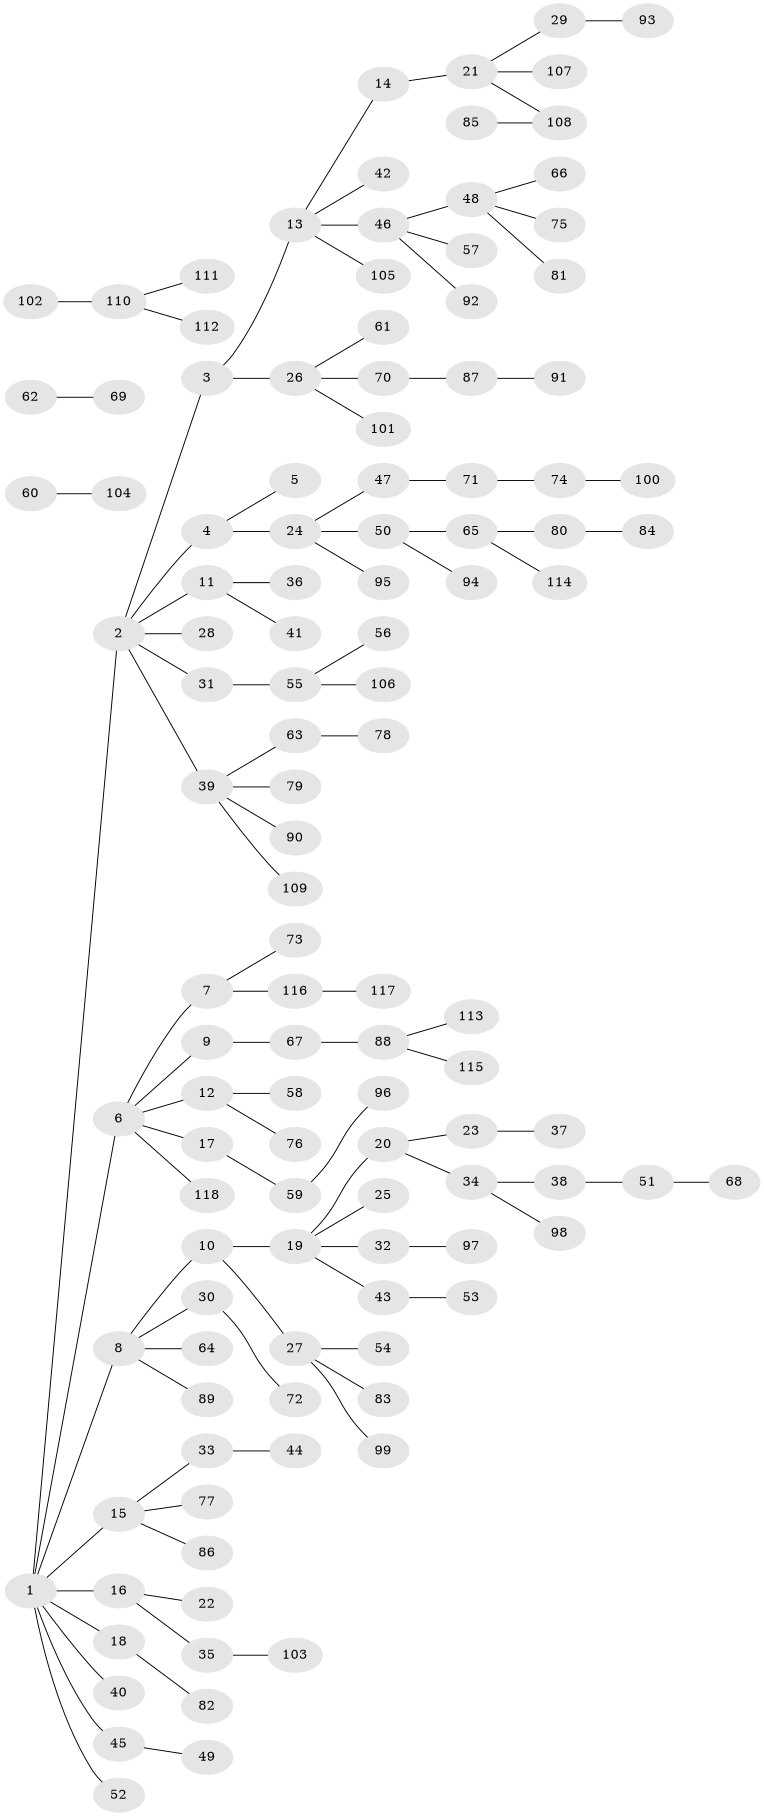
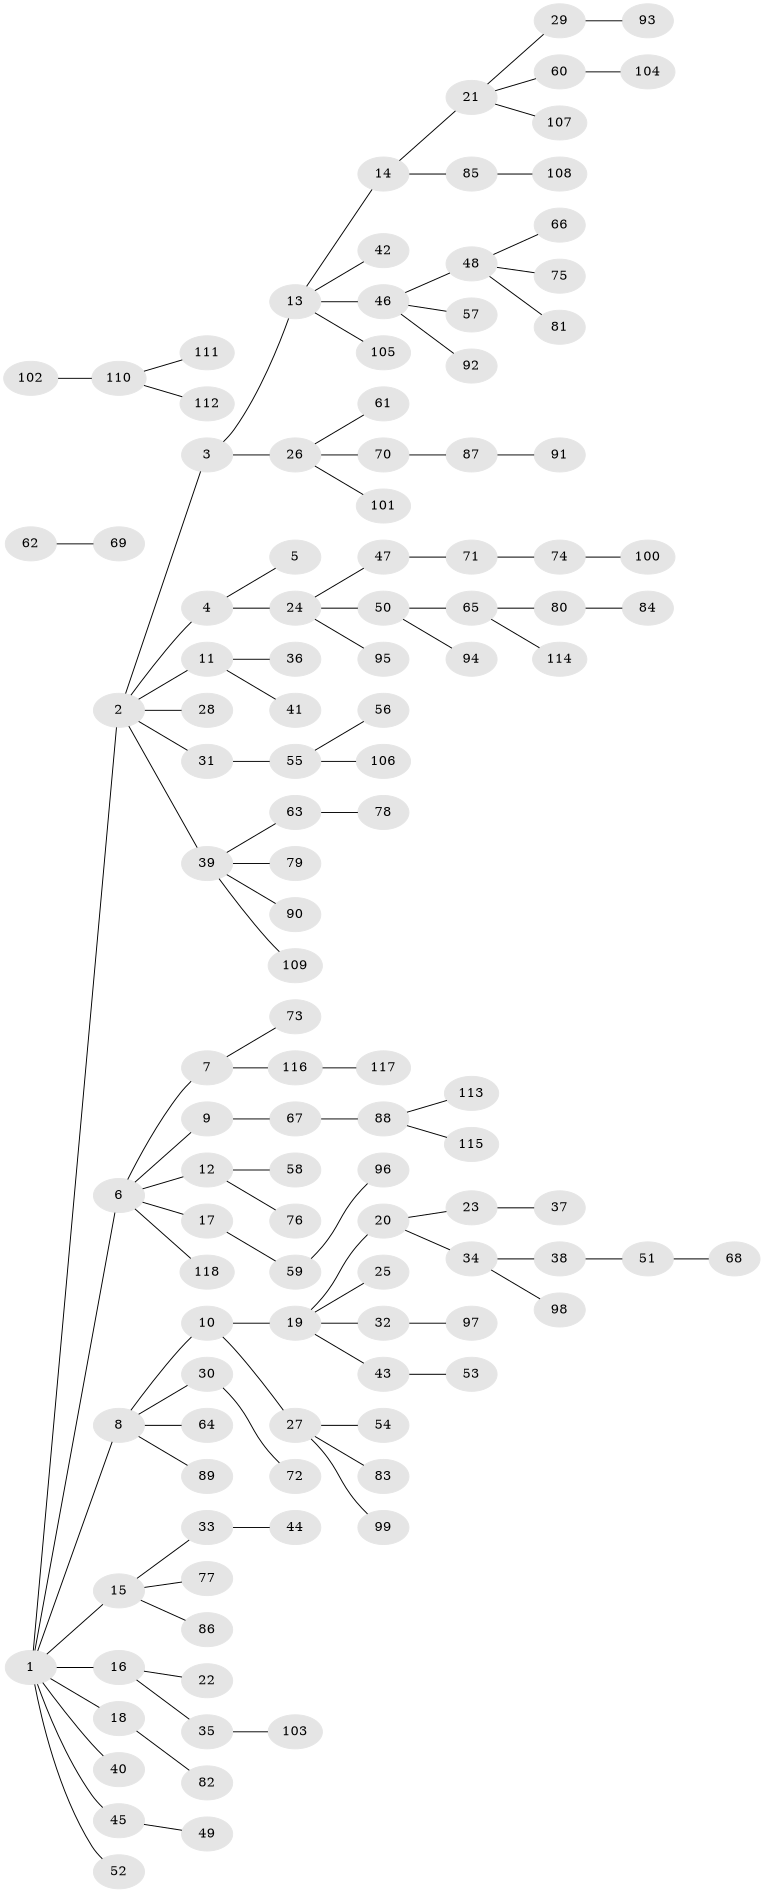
(515, 97) -> (516, 85)
none -> (428, 174)
